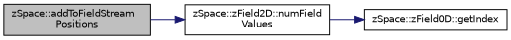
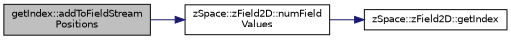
(77, 20) -> (77, 20)
(436, 20) -> (436, 20)
